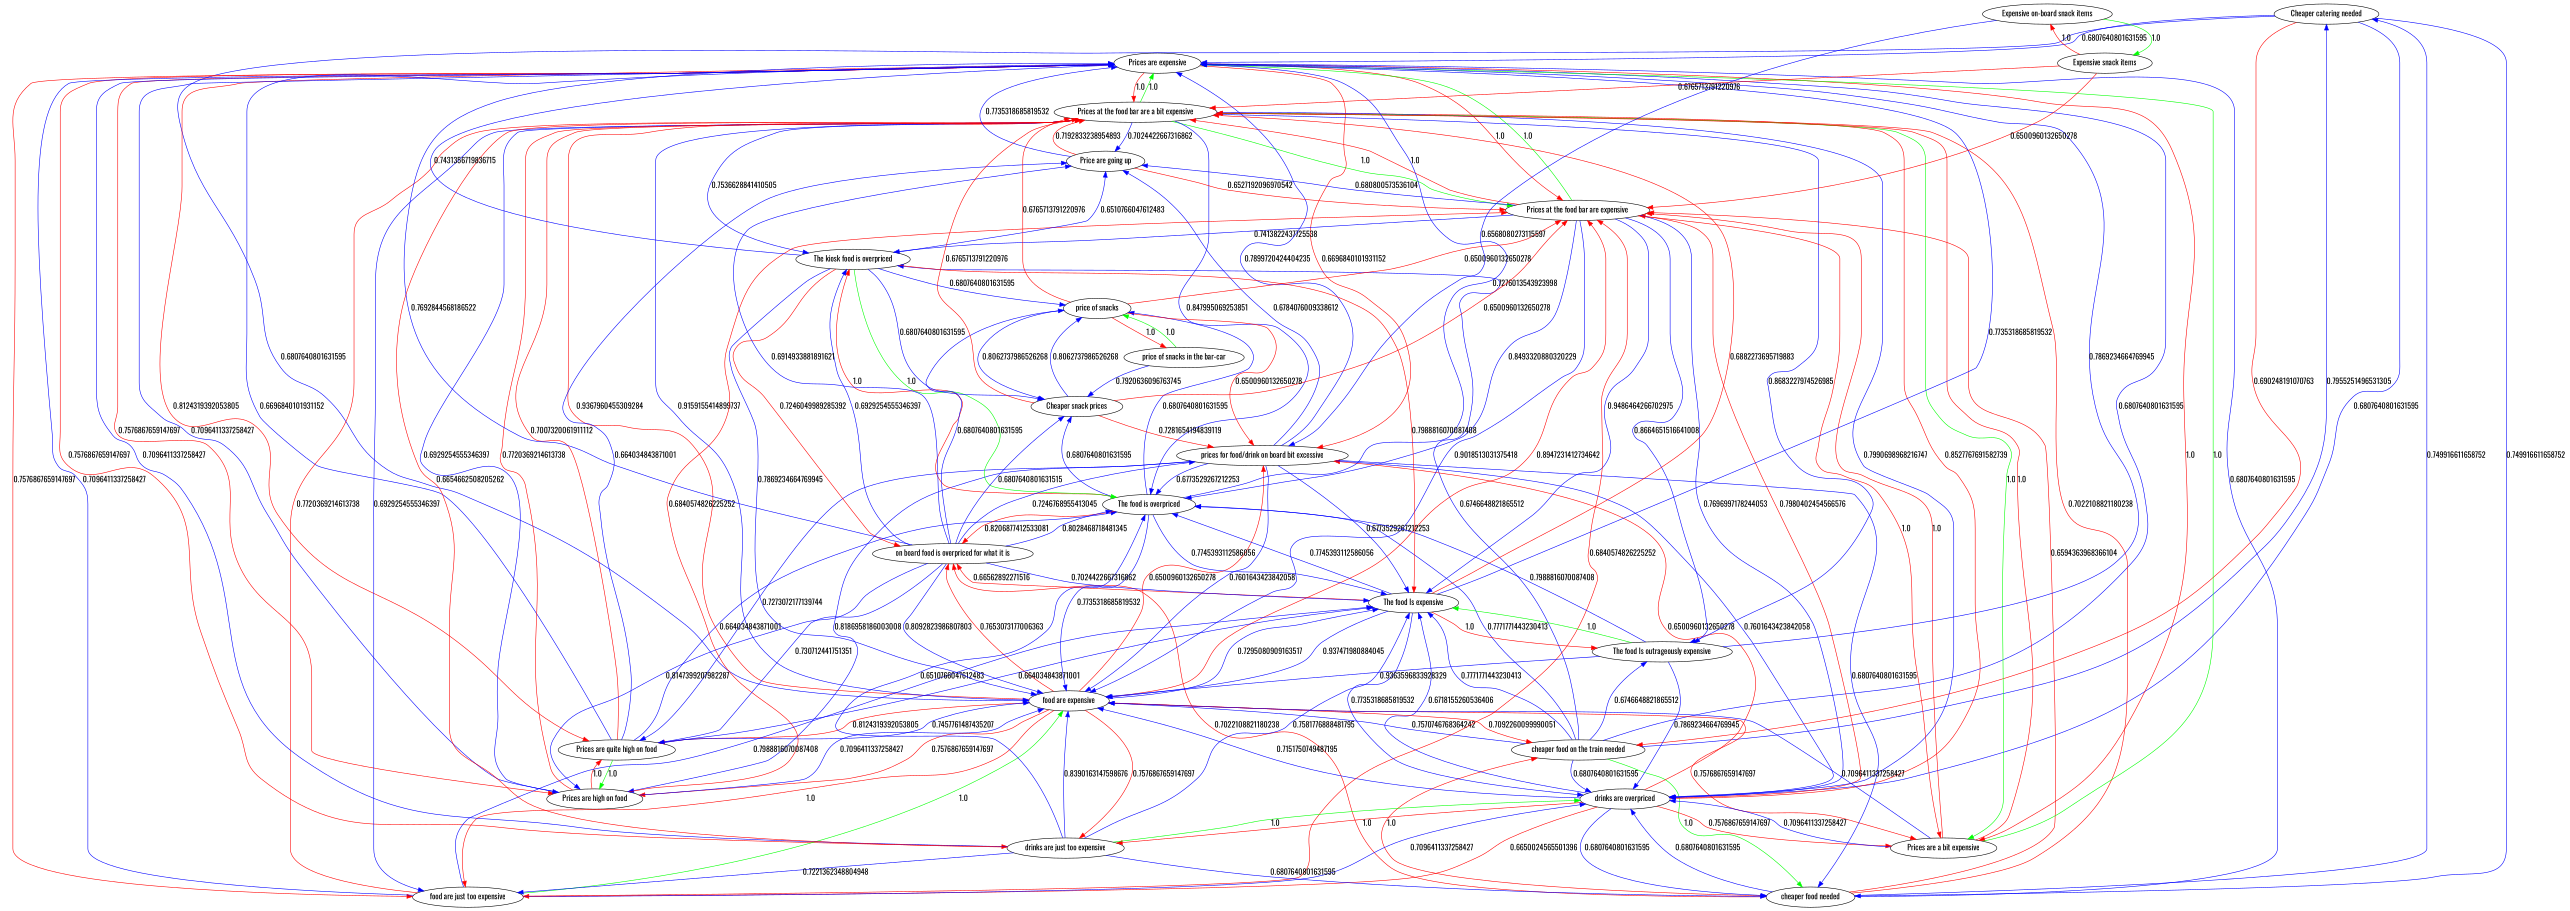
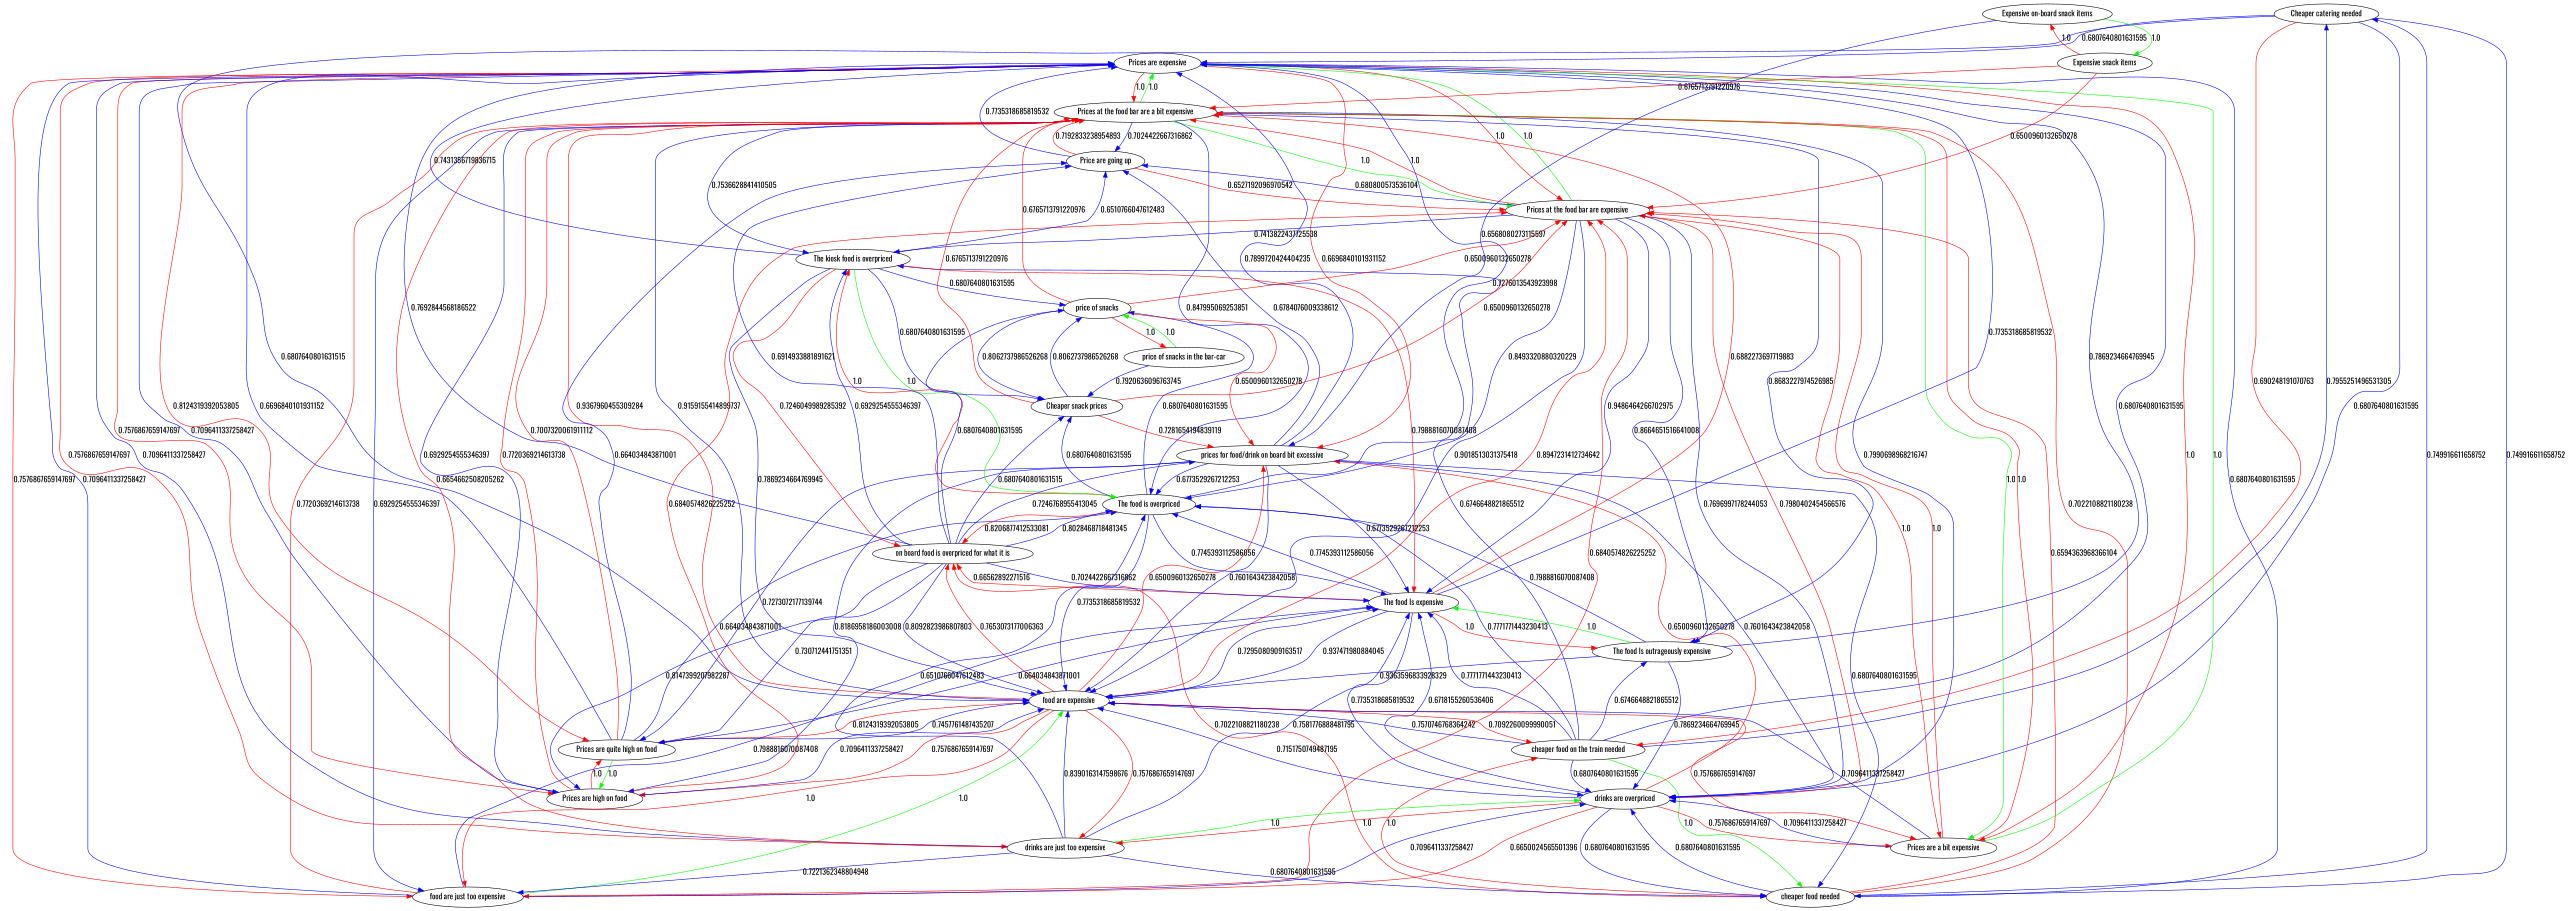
(1904, 262) -> none
(313, 358) -> (313, 358)
(1762, 358) -> (1762, 358)
